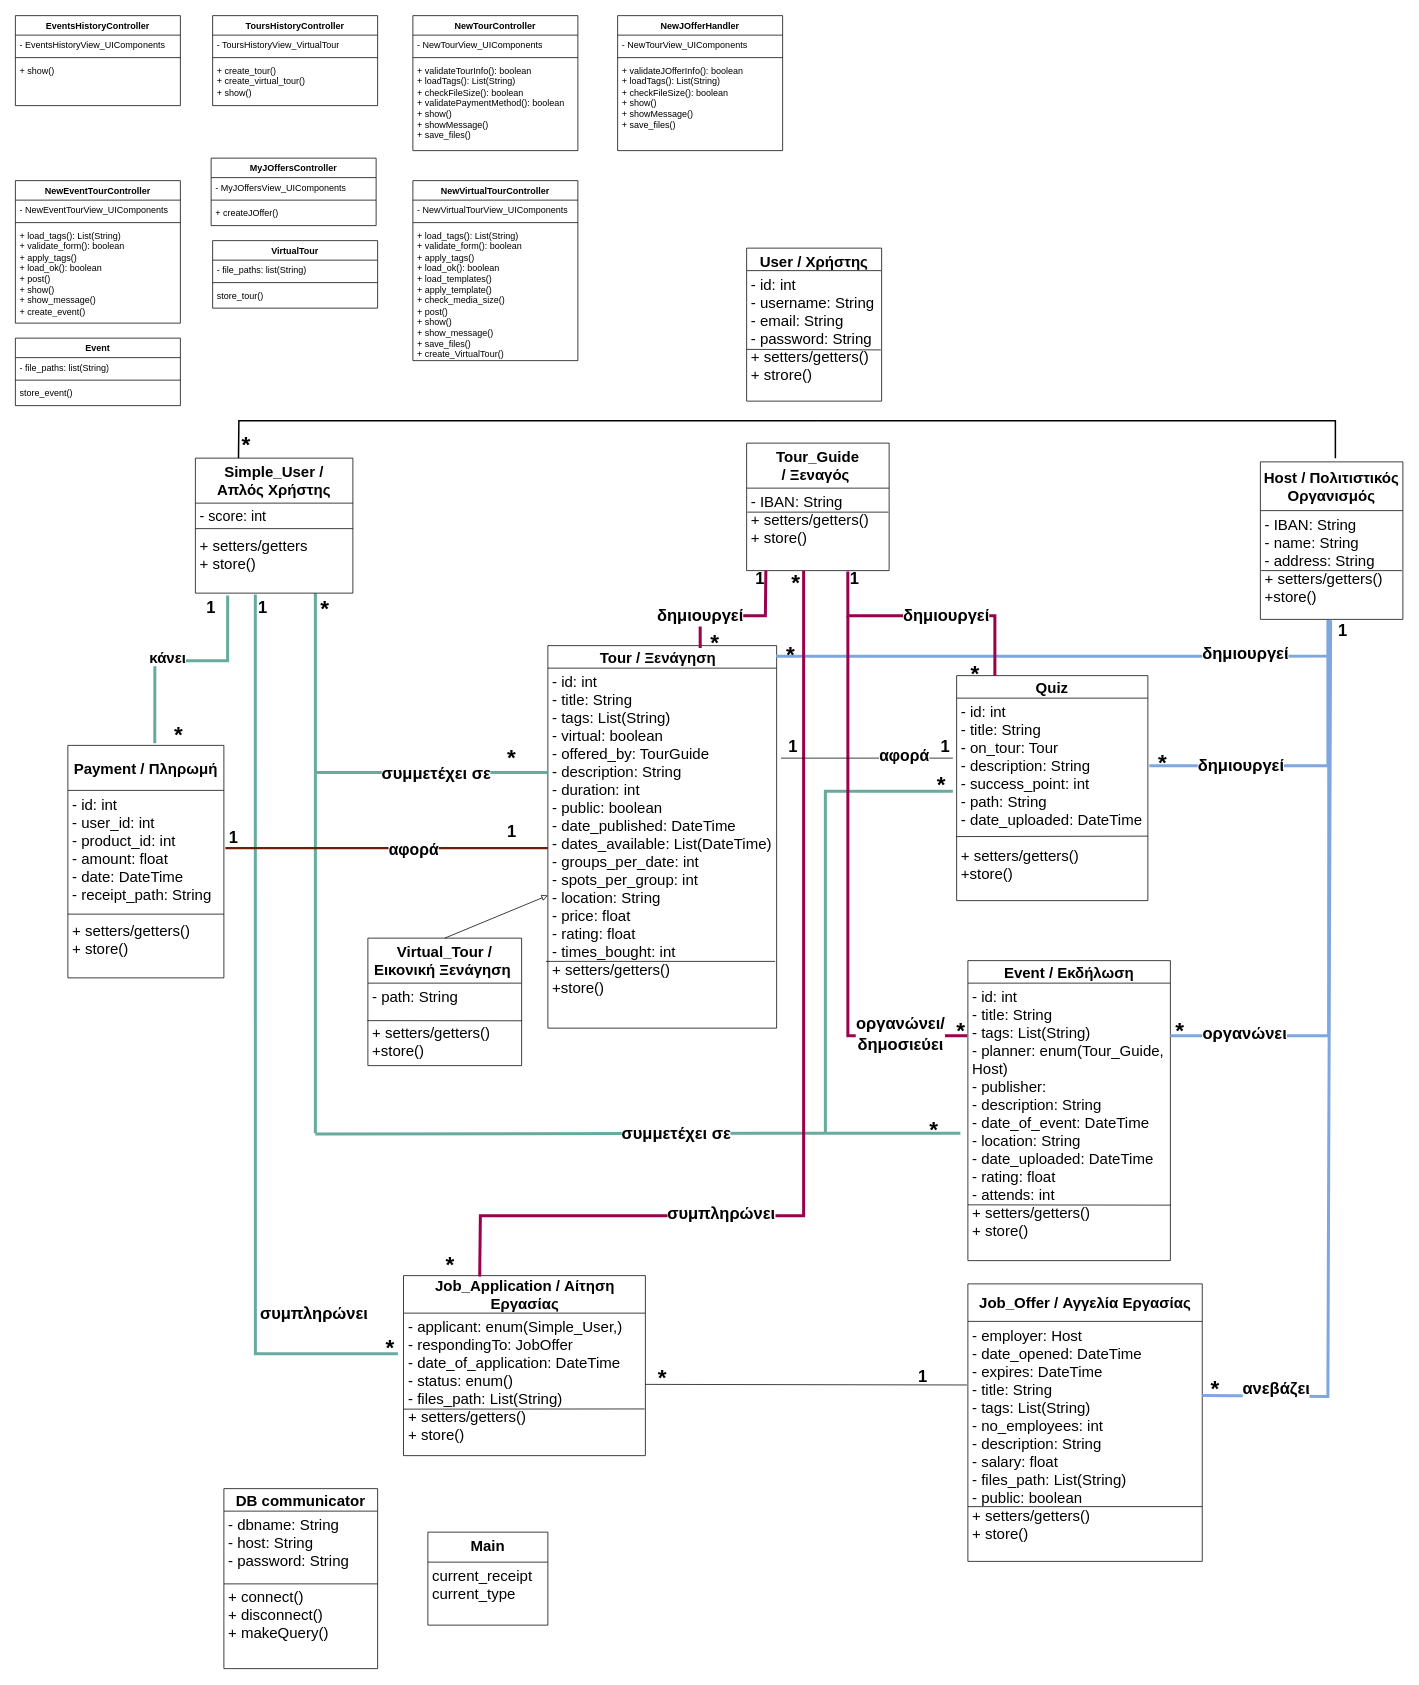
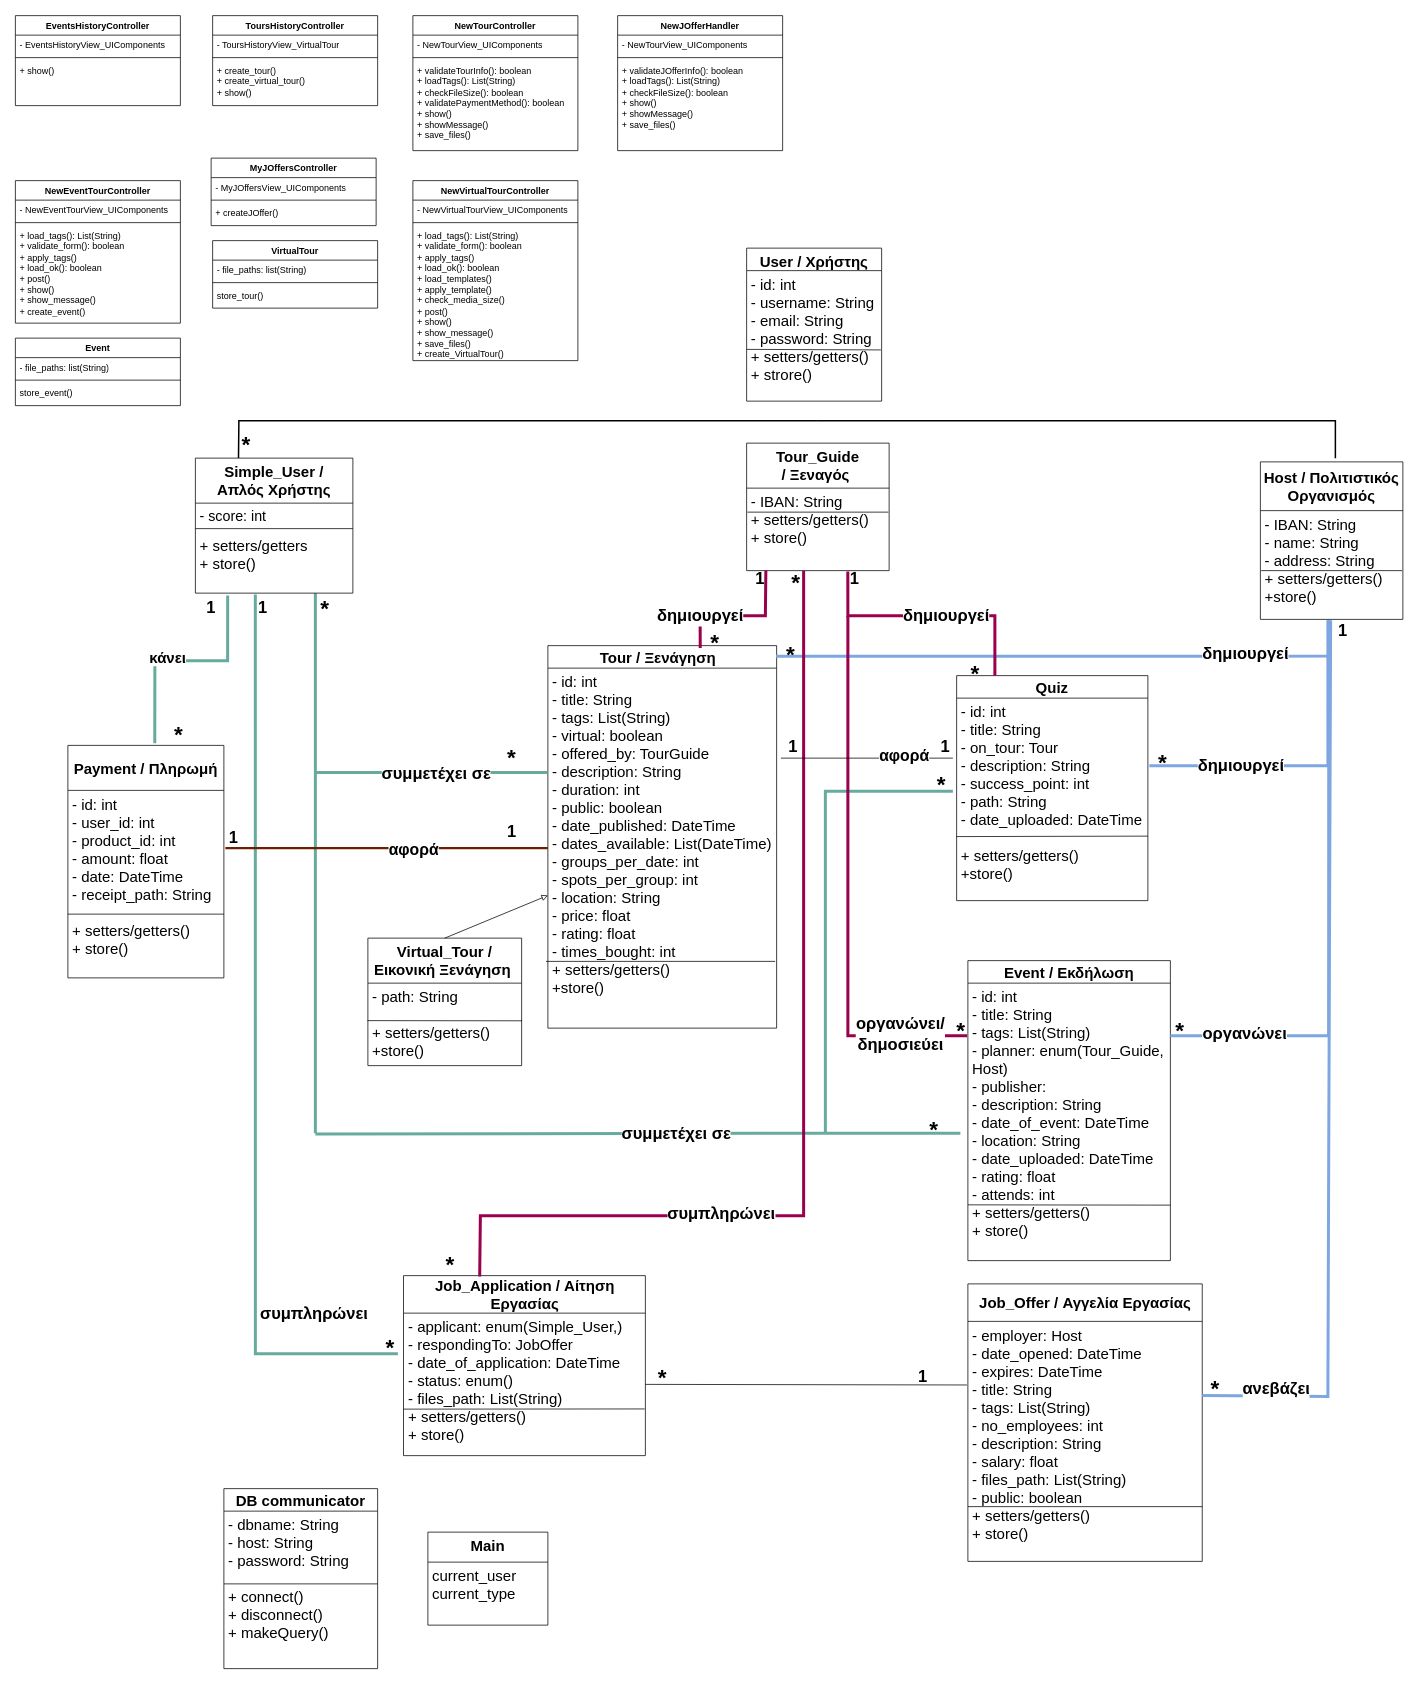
(493, 1576) -> (482, 1576)
